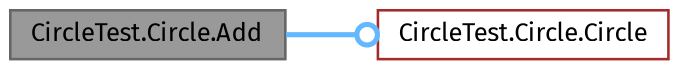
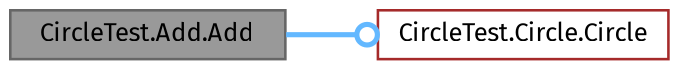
(148, 35) -> (148, 35)
